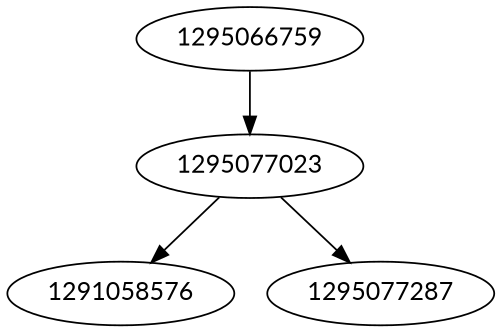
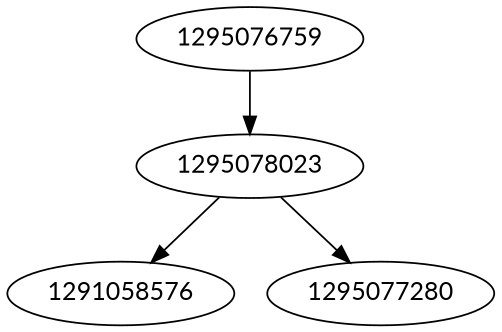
(250, 39) -> (250, 39)
(250, 166) -> (250, 166)
(381, 293) -> (381, 293)
